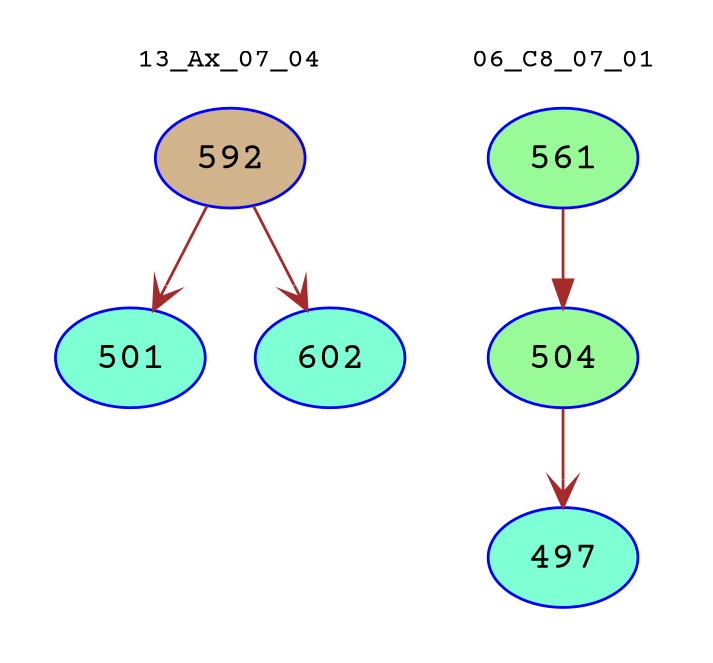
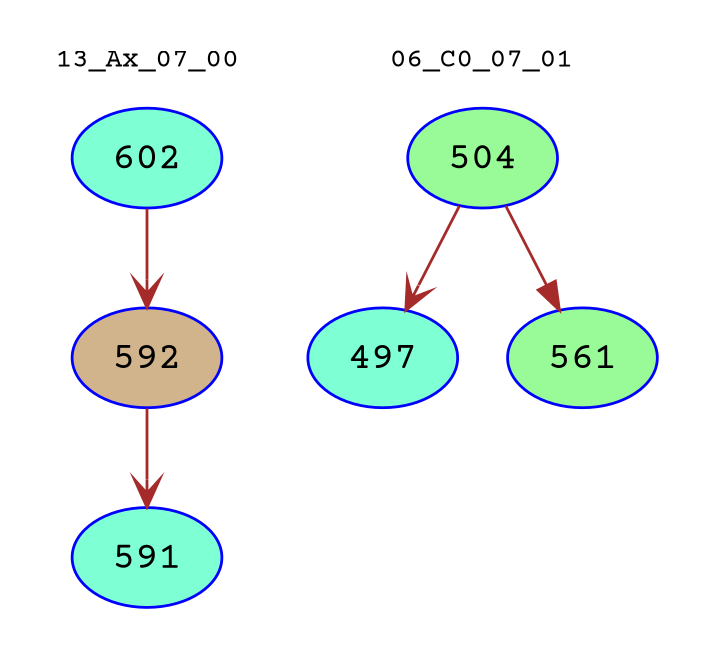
(230, 60) -> (148, 60)
(564, 60) -> (483, 60)
(563, 244) -> (526, 246)
(274, 246) -> (147, 244)
(130, 358) -> (147, 557)
